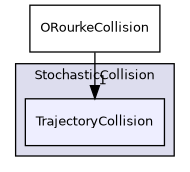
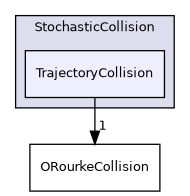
(95, 72) -> (95, 116)
